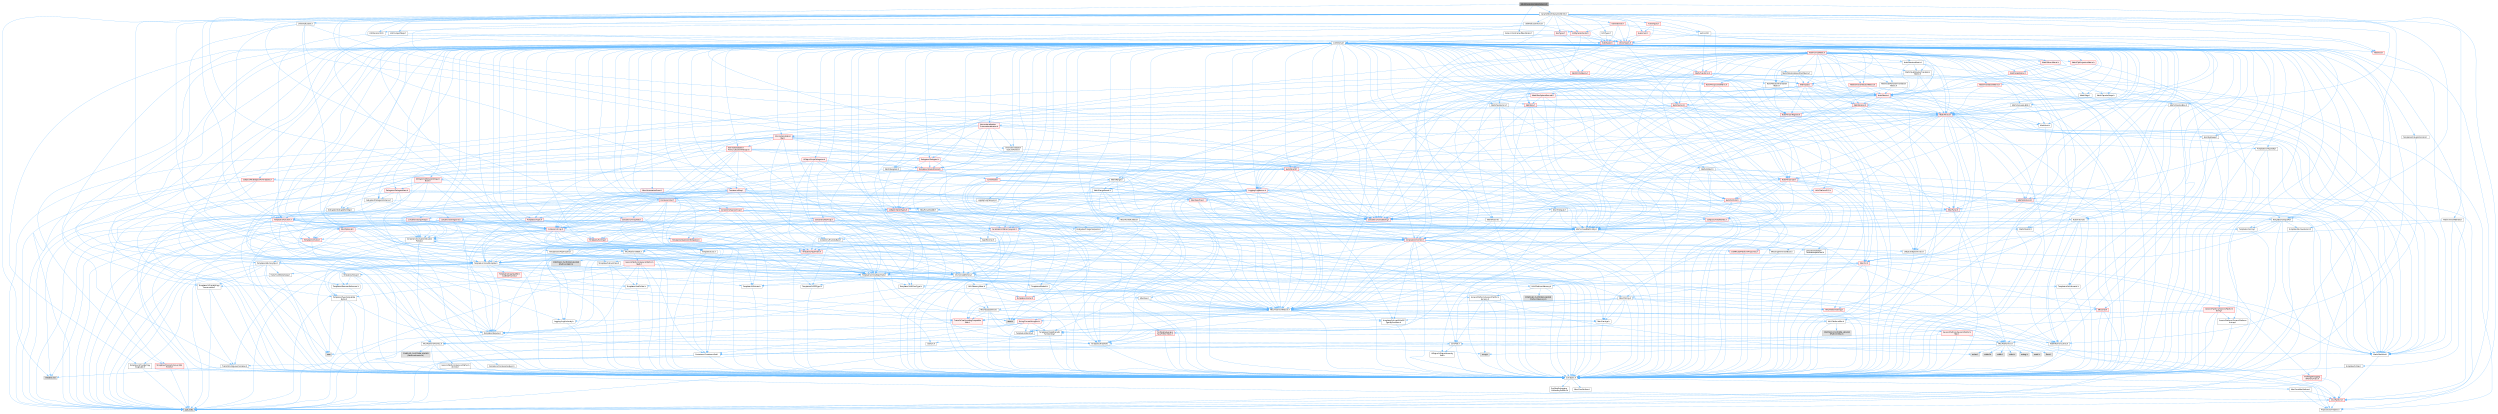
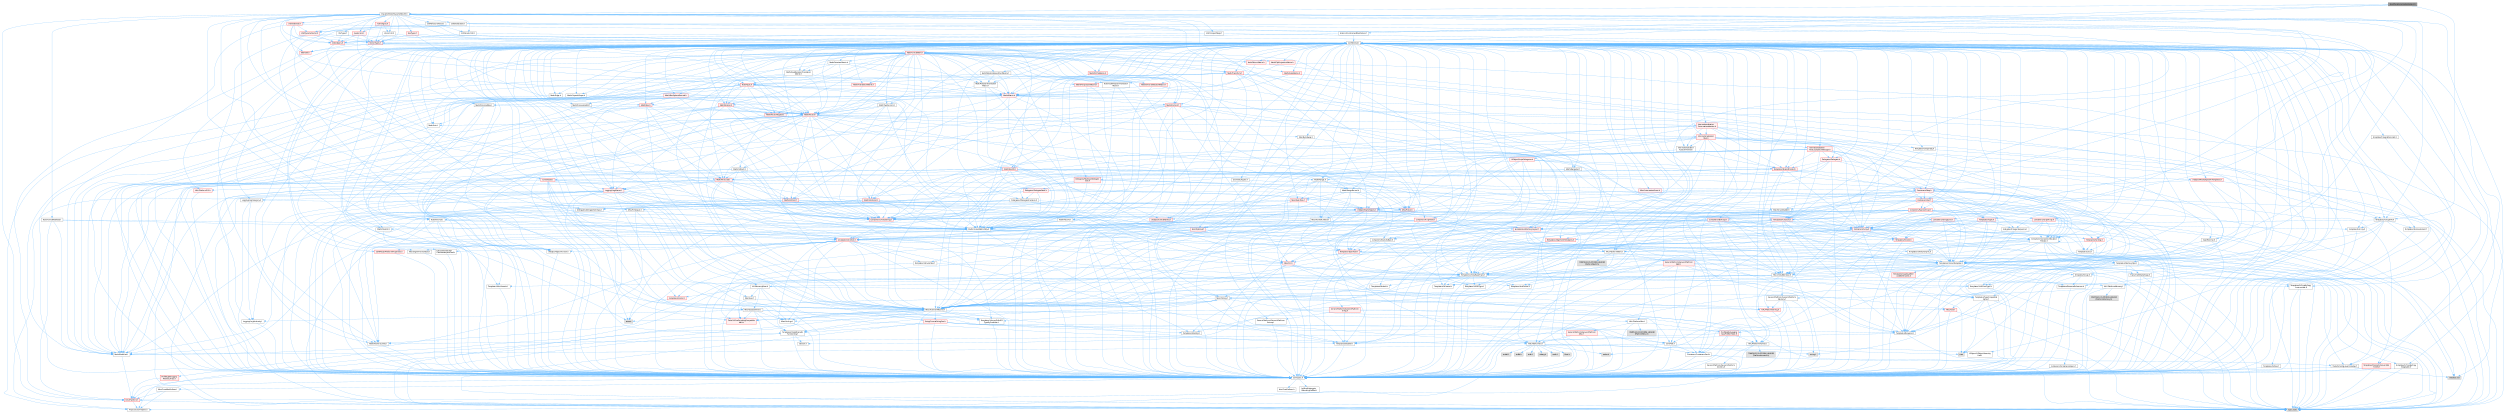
none -> (1240, 180)
